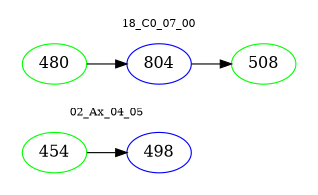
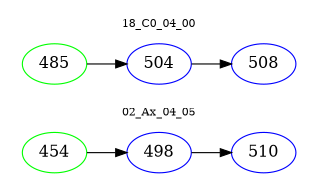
(159, 24) -> (159, 24)
(55, 64) -> (55, 64)
(159, 64) -> (159, 64)
(264, 64) -> (264, 64)
none -> (264, 153)
